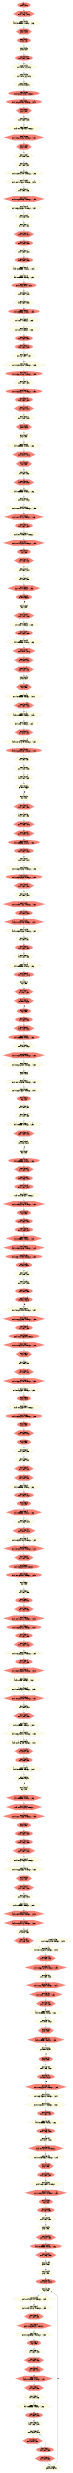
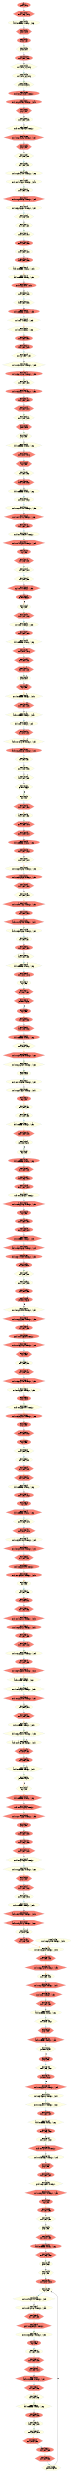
(24, 234) -> (24, 234)
(45, 2440) -> (34, 2427)
